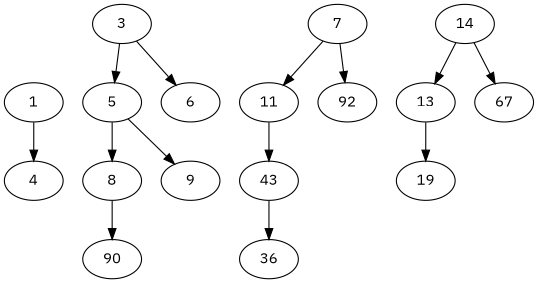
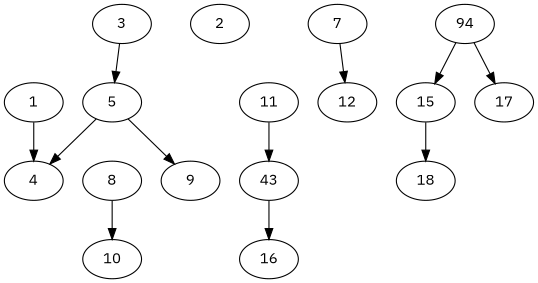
none -> (220, 24)
(465, 24) -> (465, 24)
(307, 59) -> none
(191, 102) -> none
(347, 102) -> (347, 102)
(426, 102) -> (426, 102)
(504, 102) -> (504, 102)
(112, 136) -> (77, 138)
(426, 181) -> (426, 181)
(112, 259) -> (112, 259)
(269, 259) -> (269, 259)
